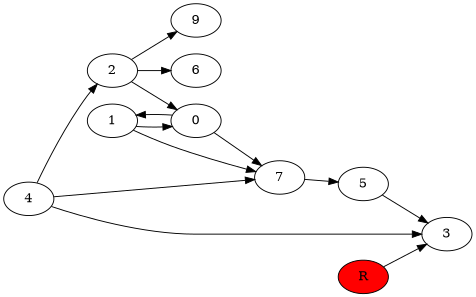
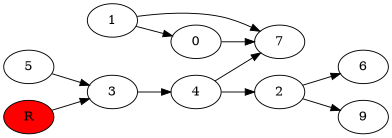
(150, 93) -> none
(159, 115) -> none
(317, 180) -> none
(230, 234) -> (150, 92)
